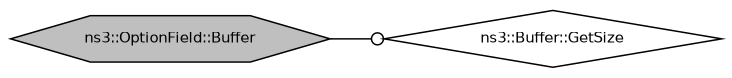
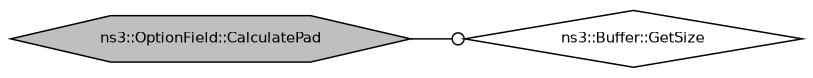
(170, 39) -> (211, 39)
